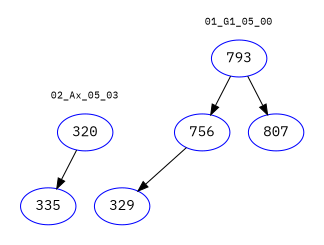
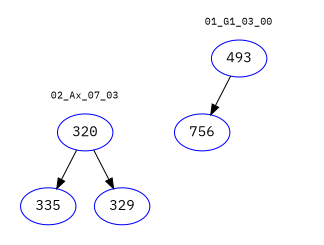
(239, 22) -> (239, 22)
(239, 59) -> (239, 59)
(85, 96) -> (85, 96)
(276, 132) -> none
(166, 166) -> (101, 165)
